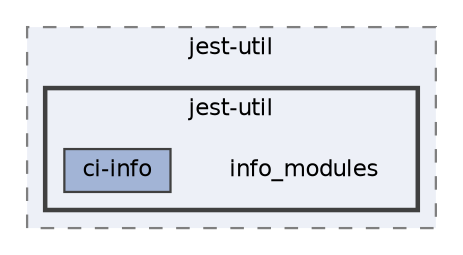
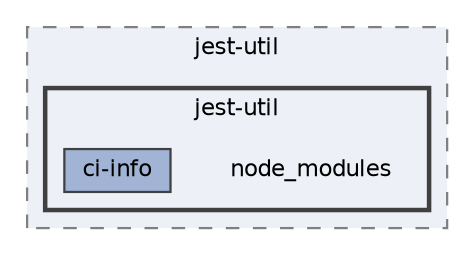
(305, 171) -> (312, 171)
